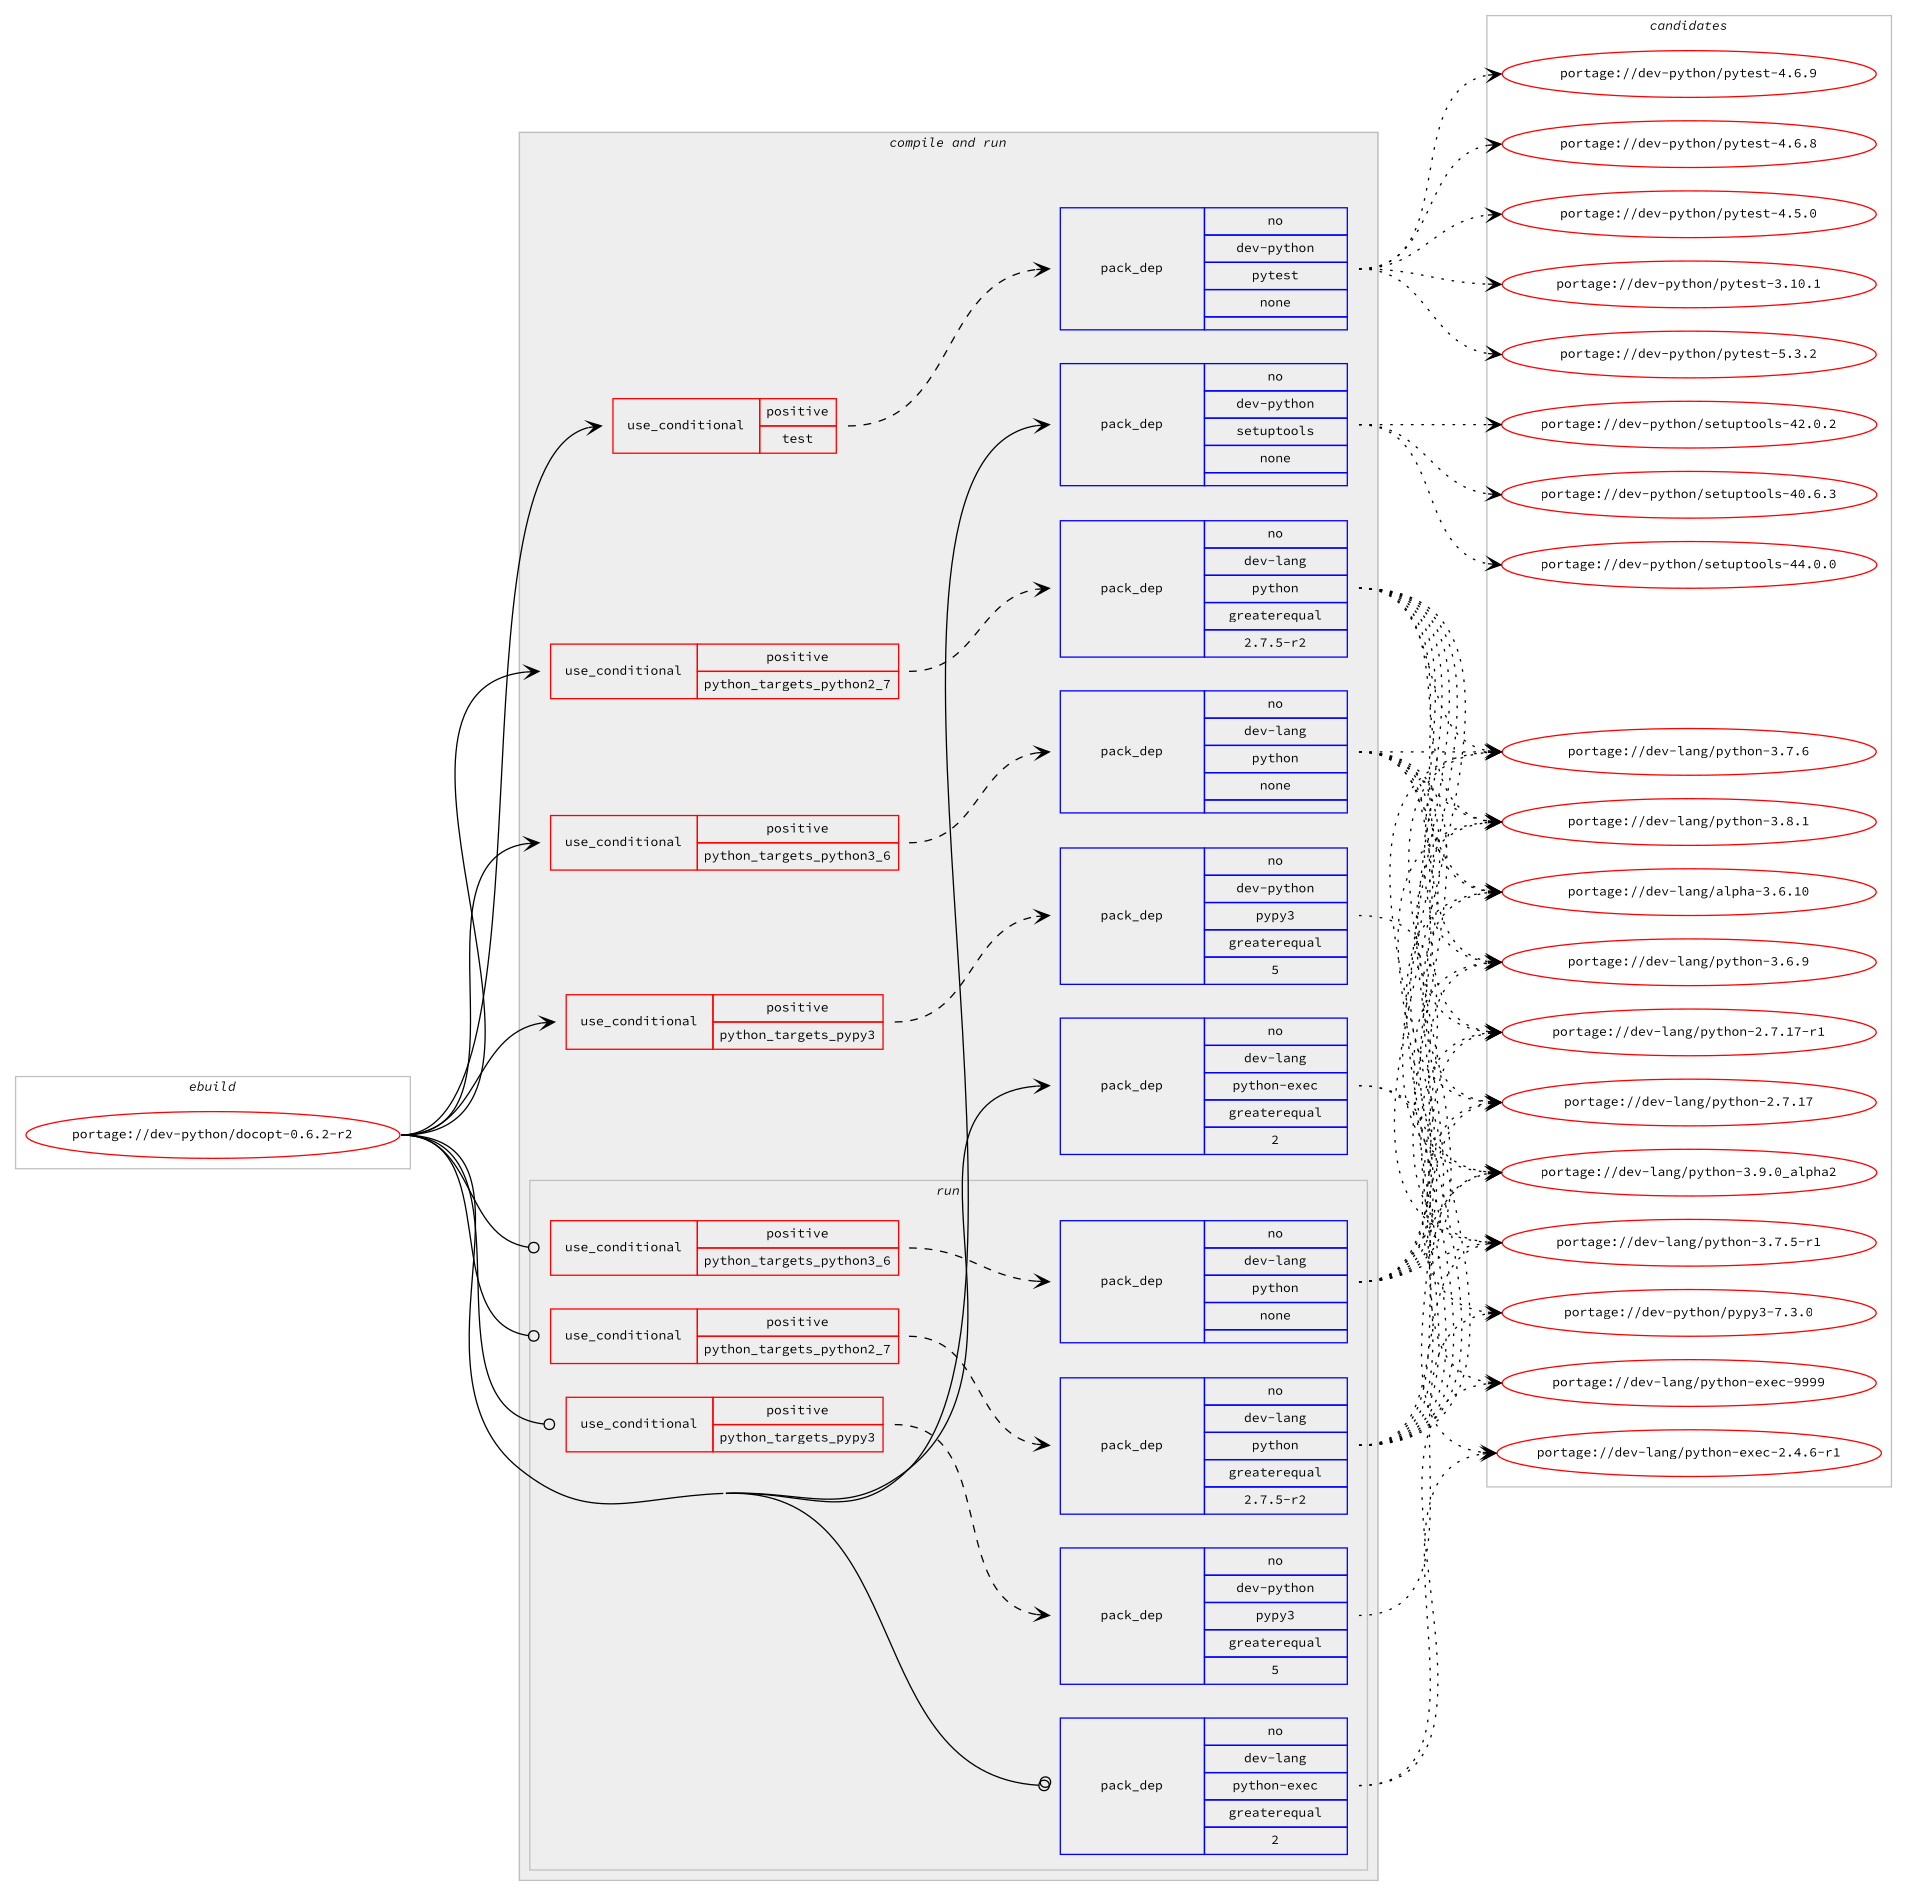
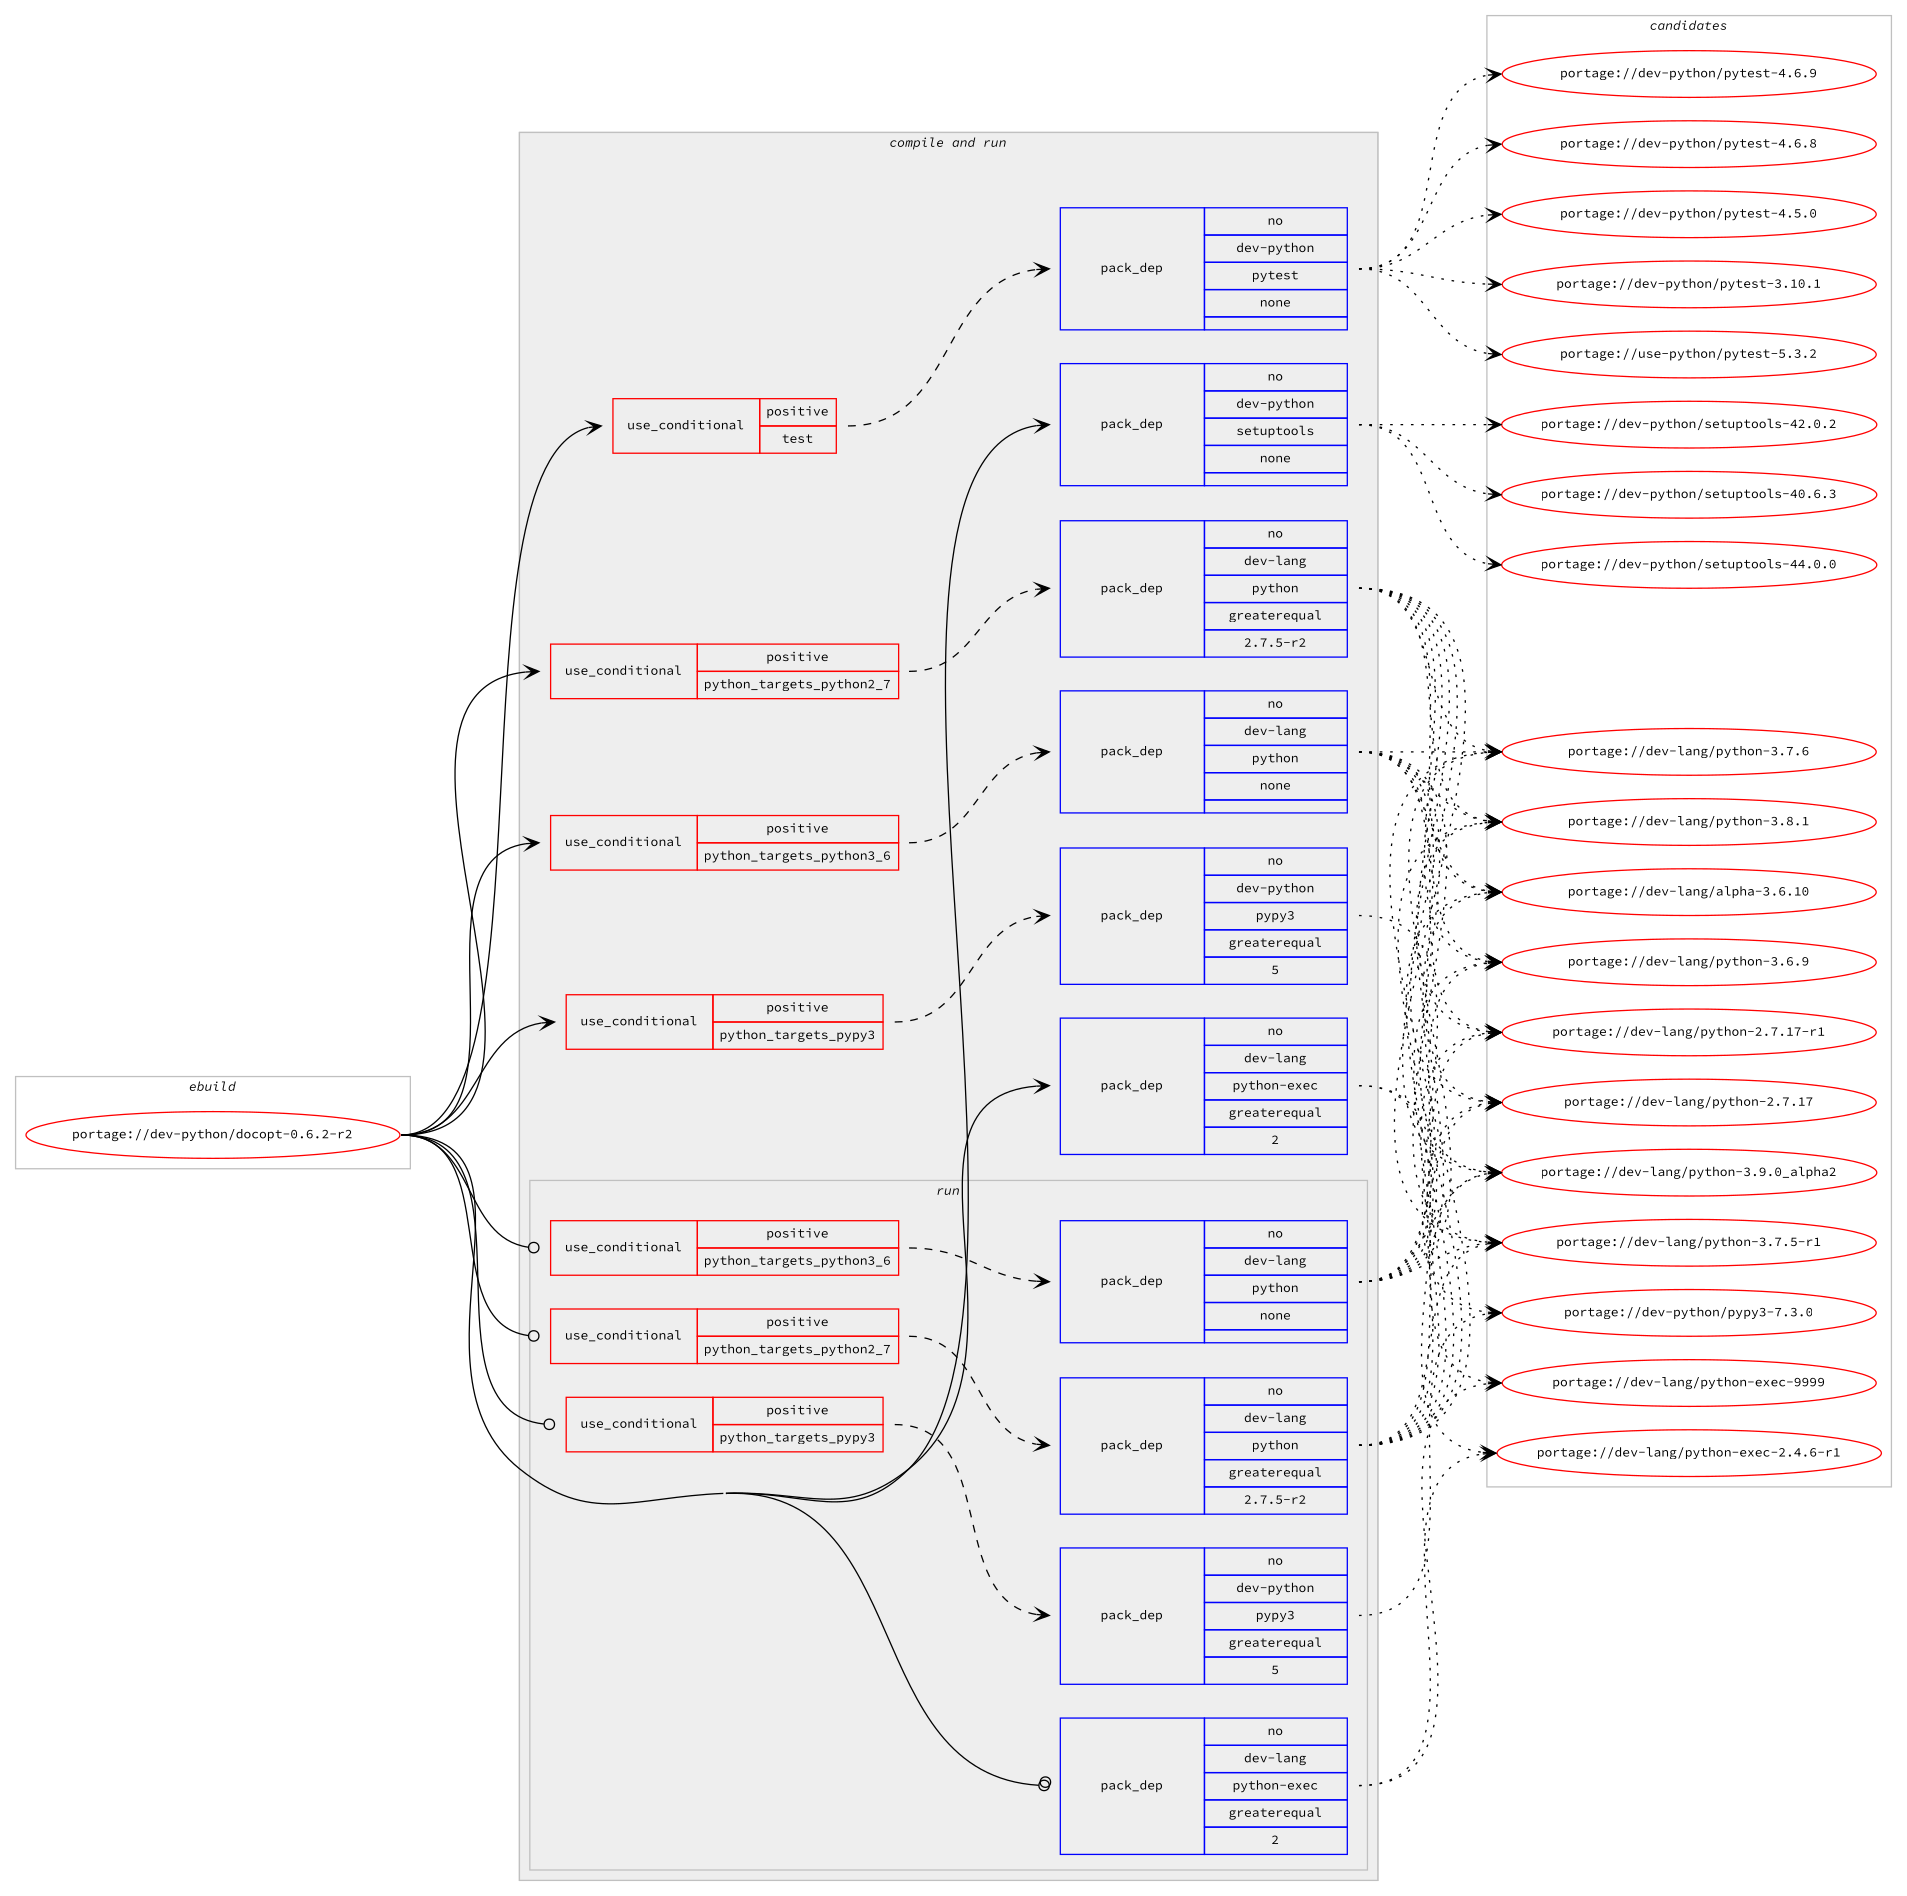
(1689, 355) -> (1689, 355)
